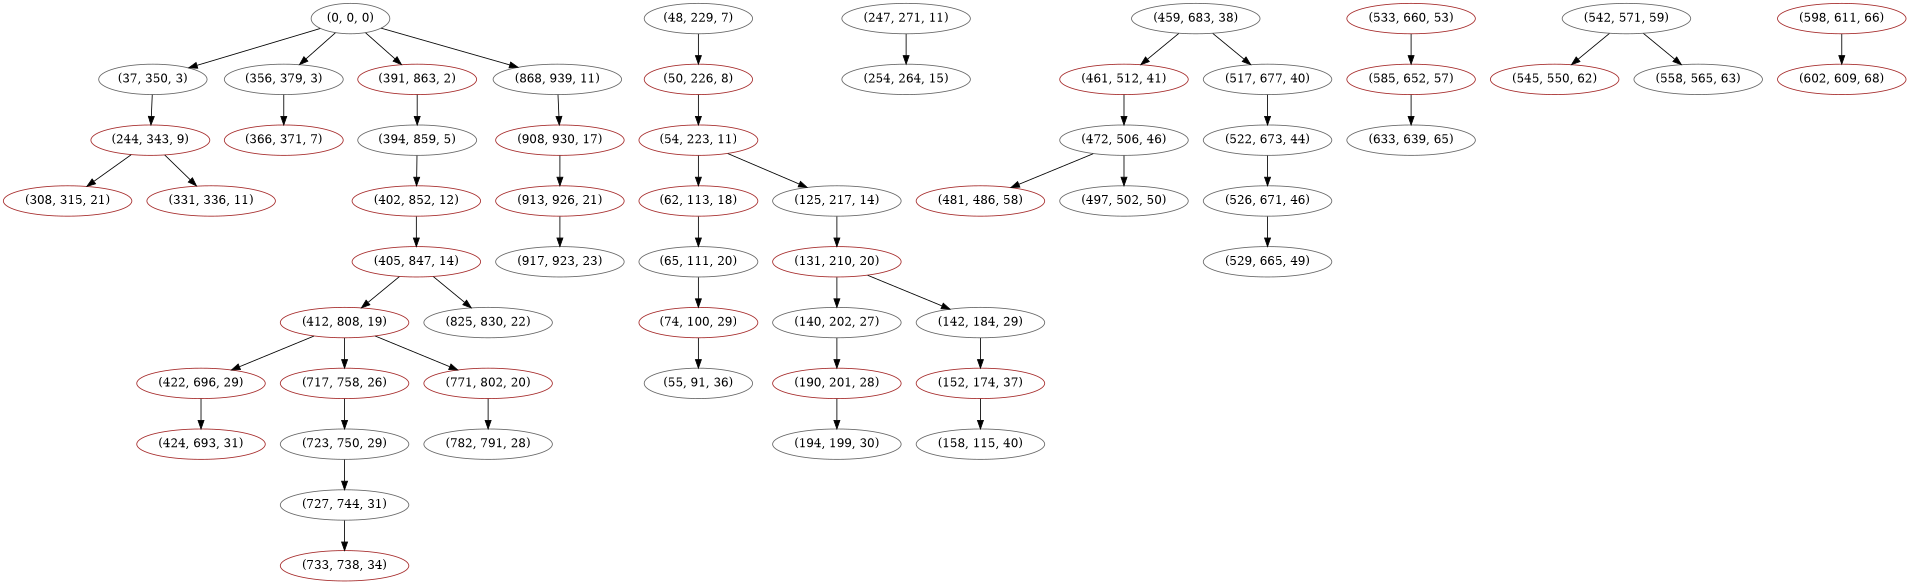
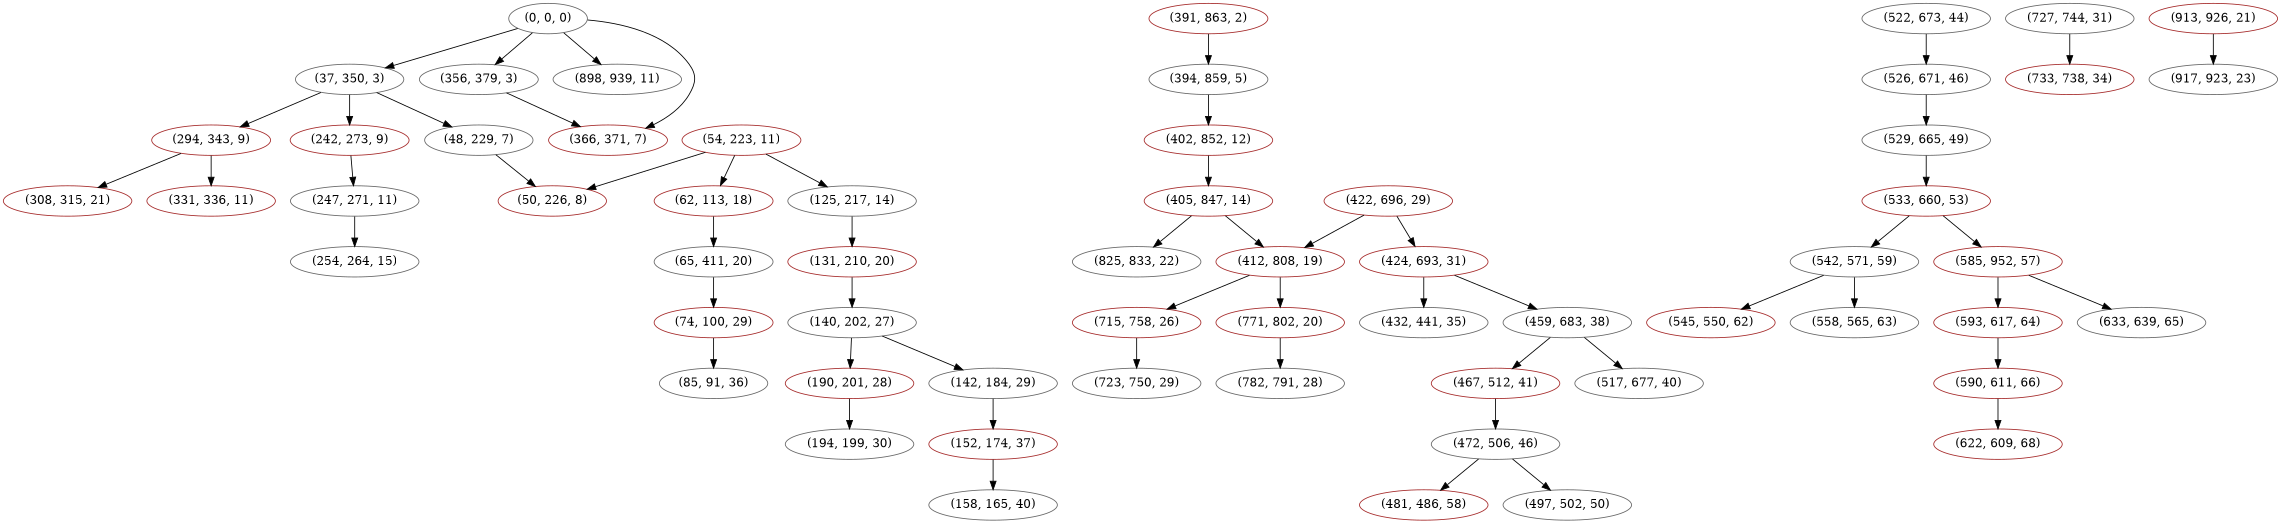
(1842, 19) -> (1998, 383)
(380, 46) -> (678, 52)
(557, 79) -> (617, 79)
(1124, 79) -> (1496, 383)
(1411, 79) -> (1998, 262)
(1842, 79) -> (1998, 444)
(698, 106) -> (650, 169)
(1268, 106) -> none
none -> (410, 108)
(150, 140) -> (211, 140)
none -> (350, 140)
(560, 140) -> none
none -> (1926, 166)
none -> (1894, 229)
(698, 262) -> (714, 262)
(905, 291) -> (919, 351)
none -> (1492, 291)
(488, 323) -> (1137, 262)
none -> (1424, 323)
none -> (1998, 323)
(277, 351) -> (1338, 229)
(345, 383) -> (1137, 323)
(698, 383) -> (714, 383)
(980, 444) -> (993, 505)
(345, 470) -> none
